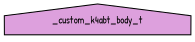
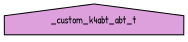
(98, 21) -> (94, 21)
